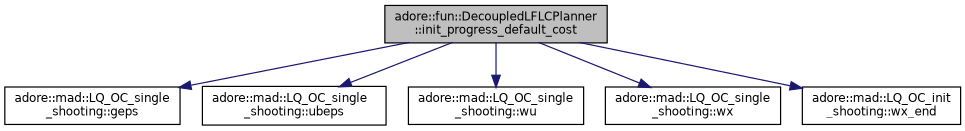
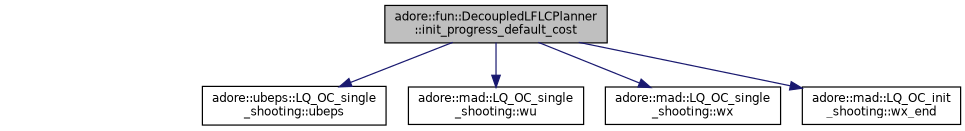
(92, 106) -> none
(294, 106) -> (294, 106)
